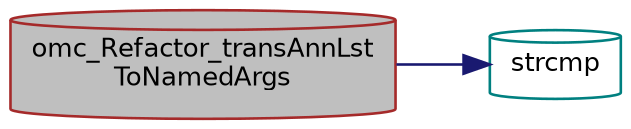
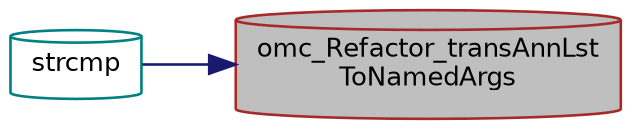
(430, 65) -> (176, 65)
